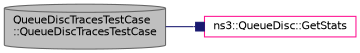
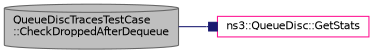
(85, 27) -> (91, 27)
